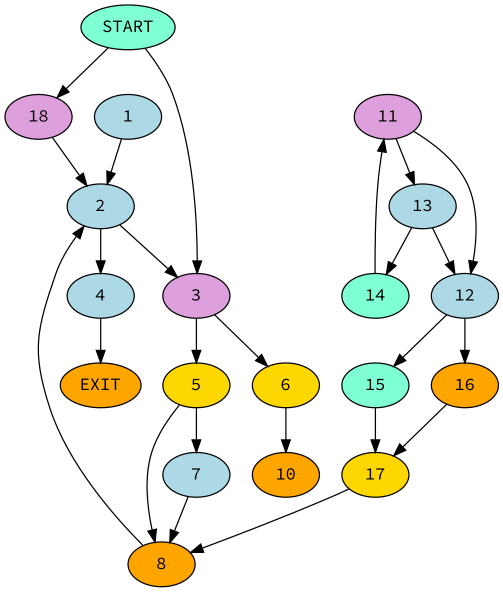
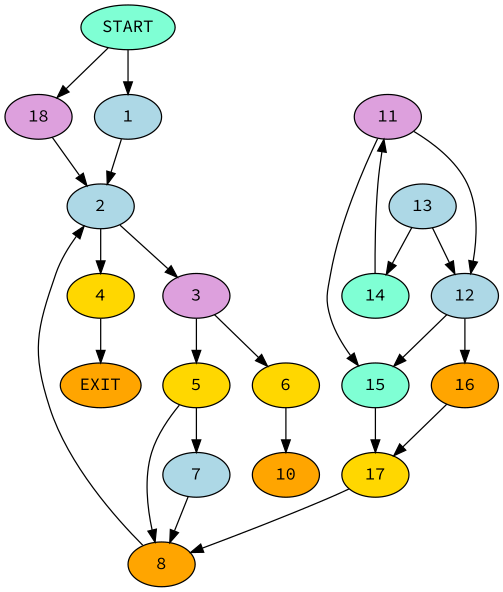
(188, 150) -> (128, 66)
(403, 156) -> (337, 246)
(101, 296) -> (101, 296)
